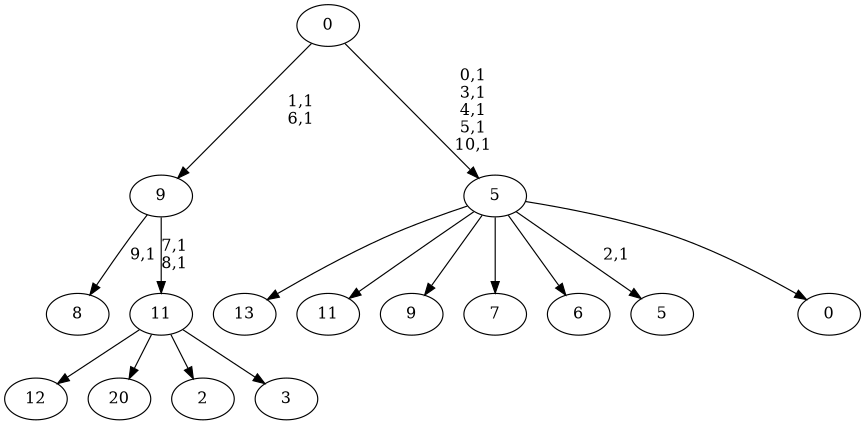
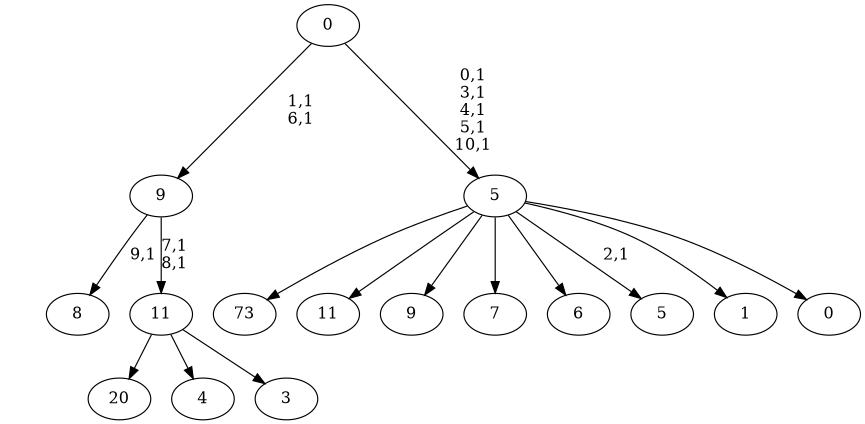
(245, 314) -> (245, 314)
none -> (746, 314)
(36, 399) -> none
(203, 399) -> (203, 399)
